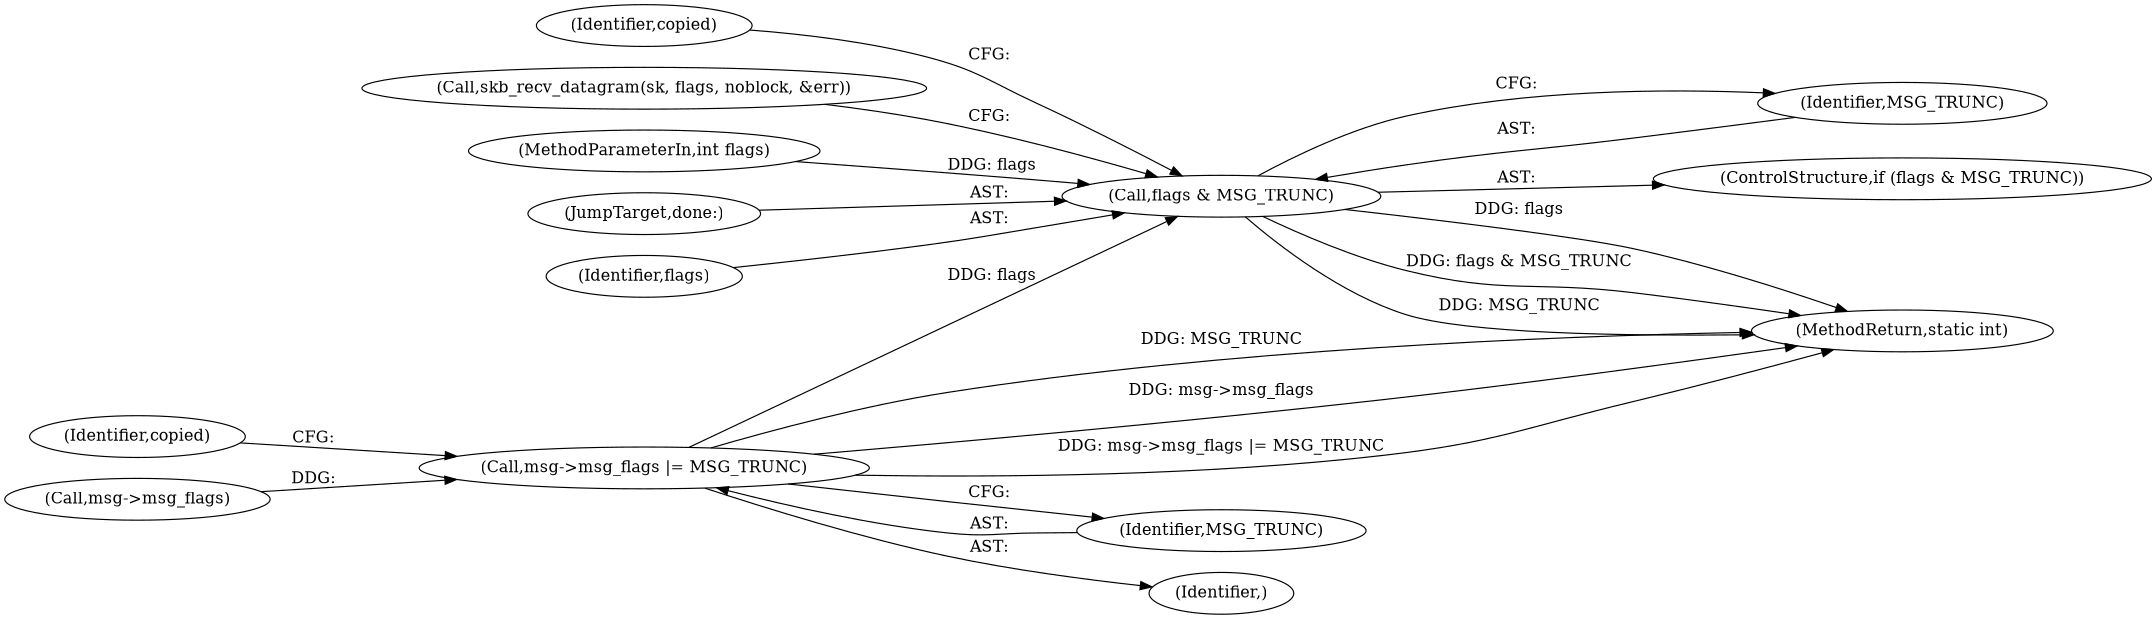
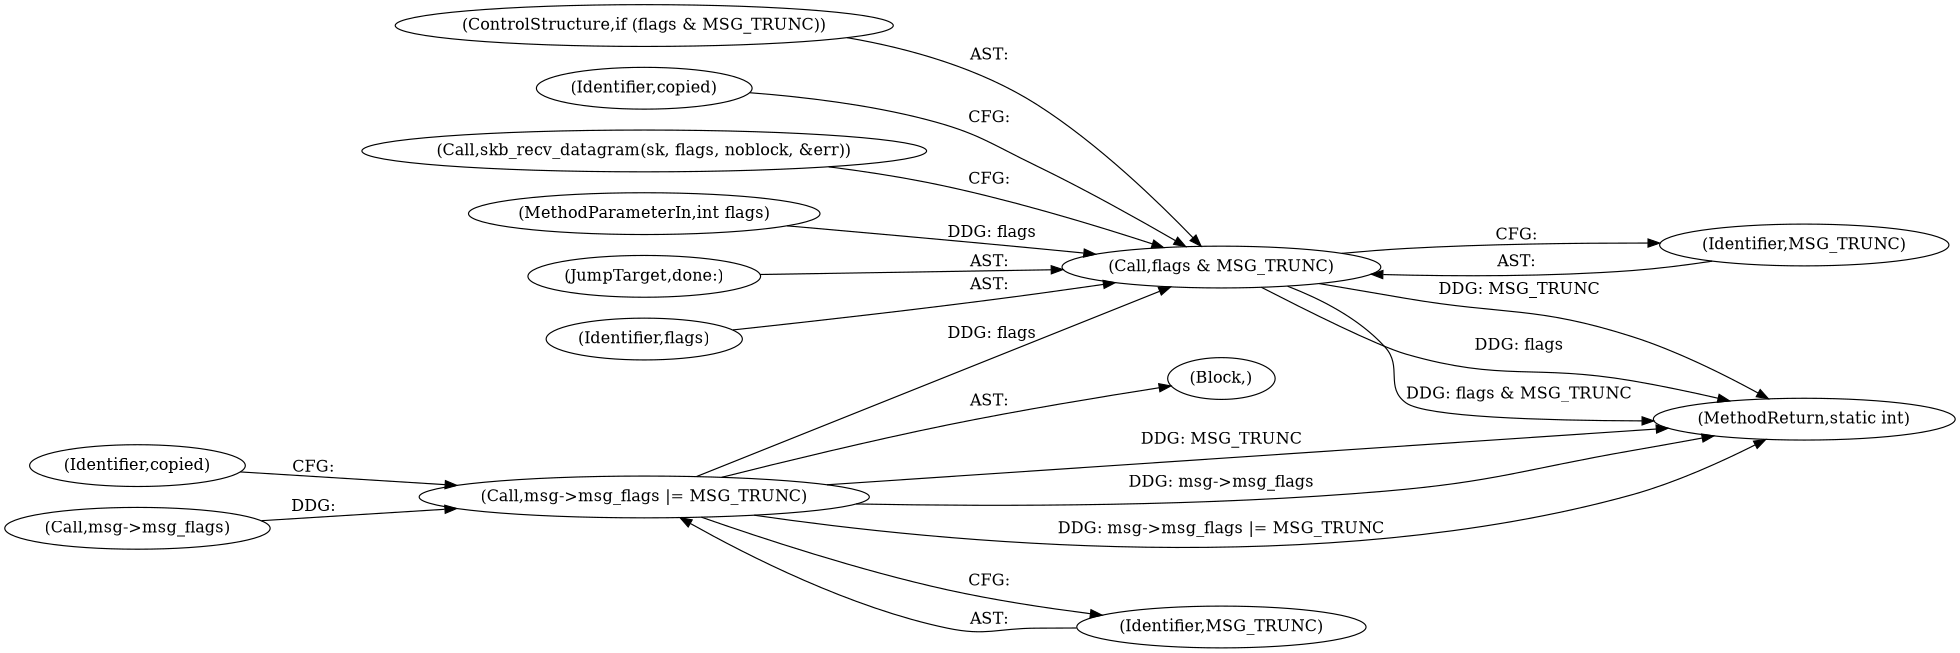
(1515, 189) -> (1038, 105)
(1221, 593) -> (1221, 379)
